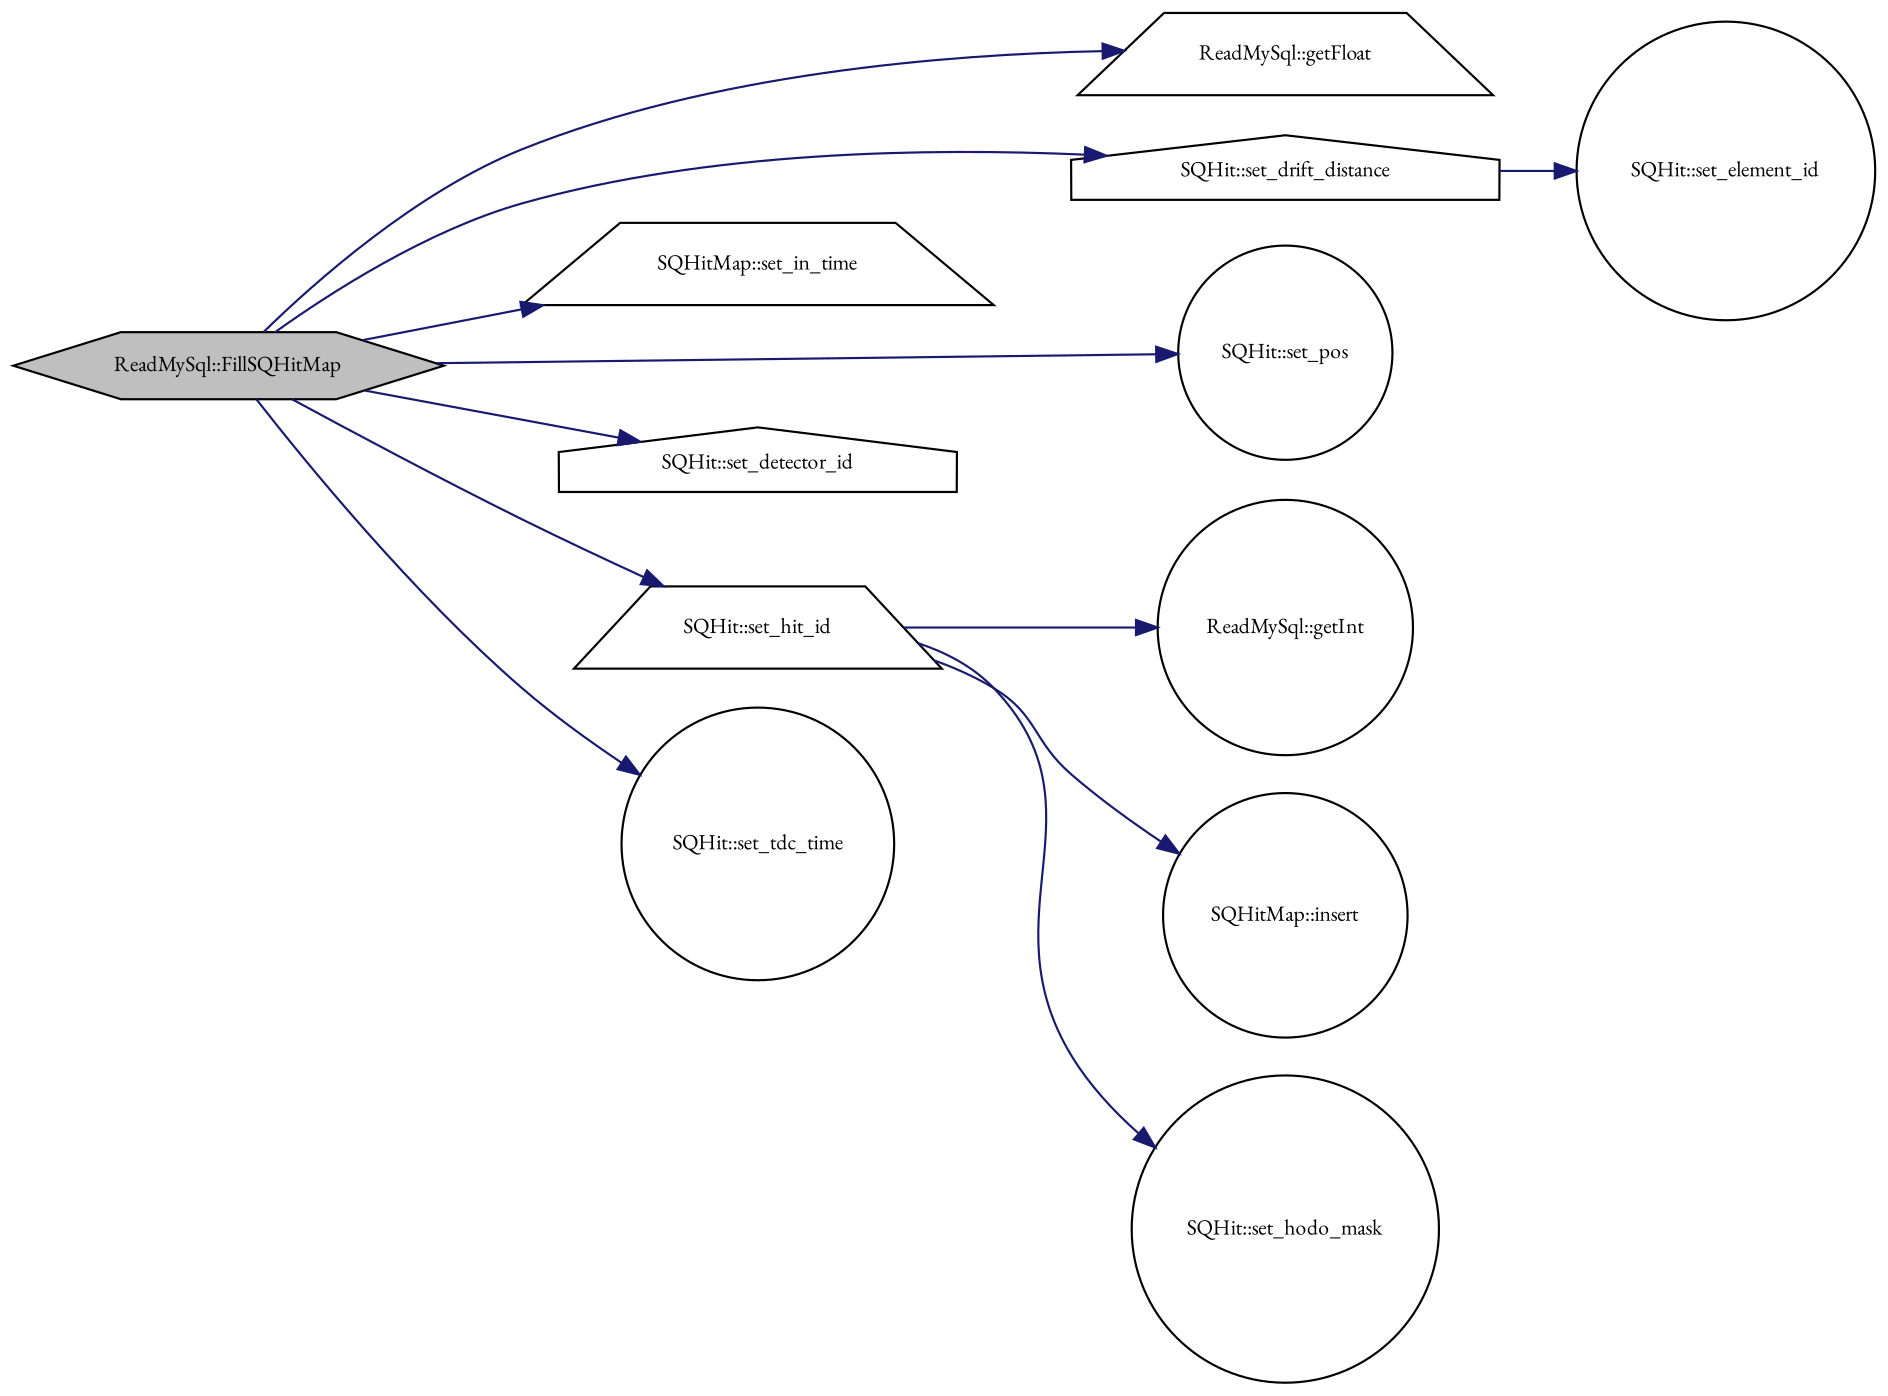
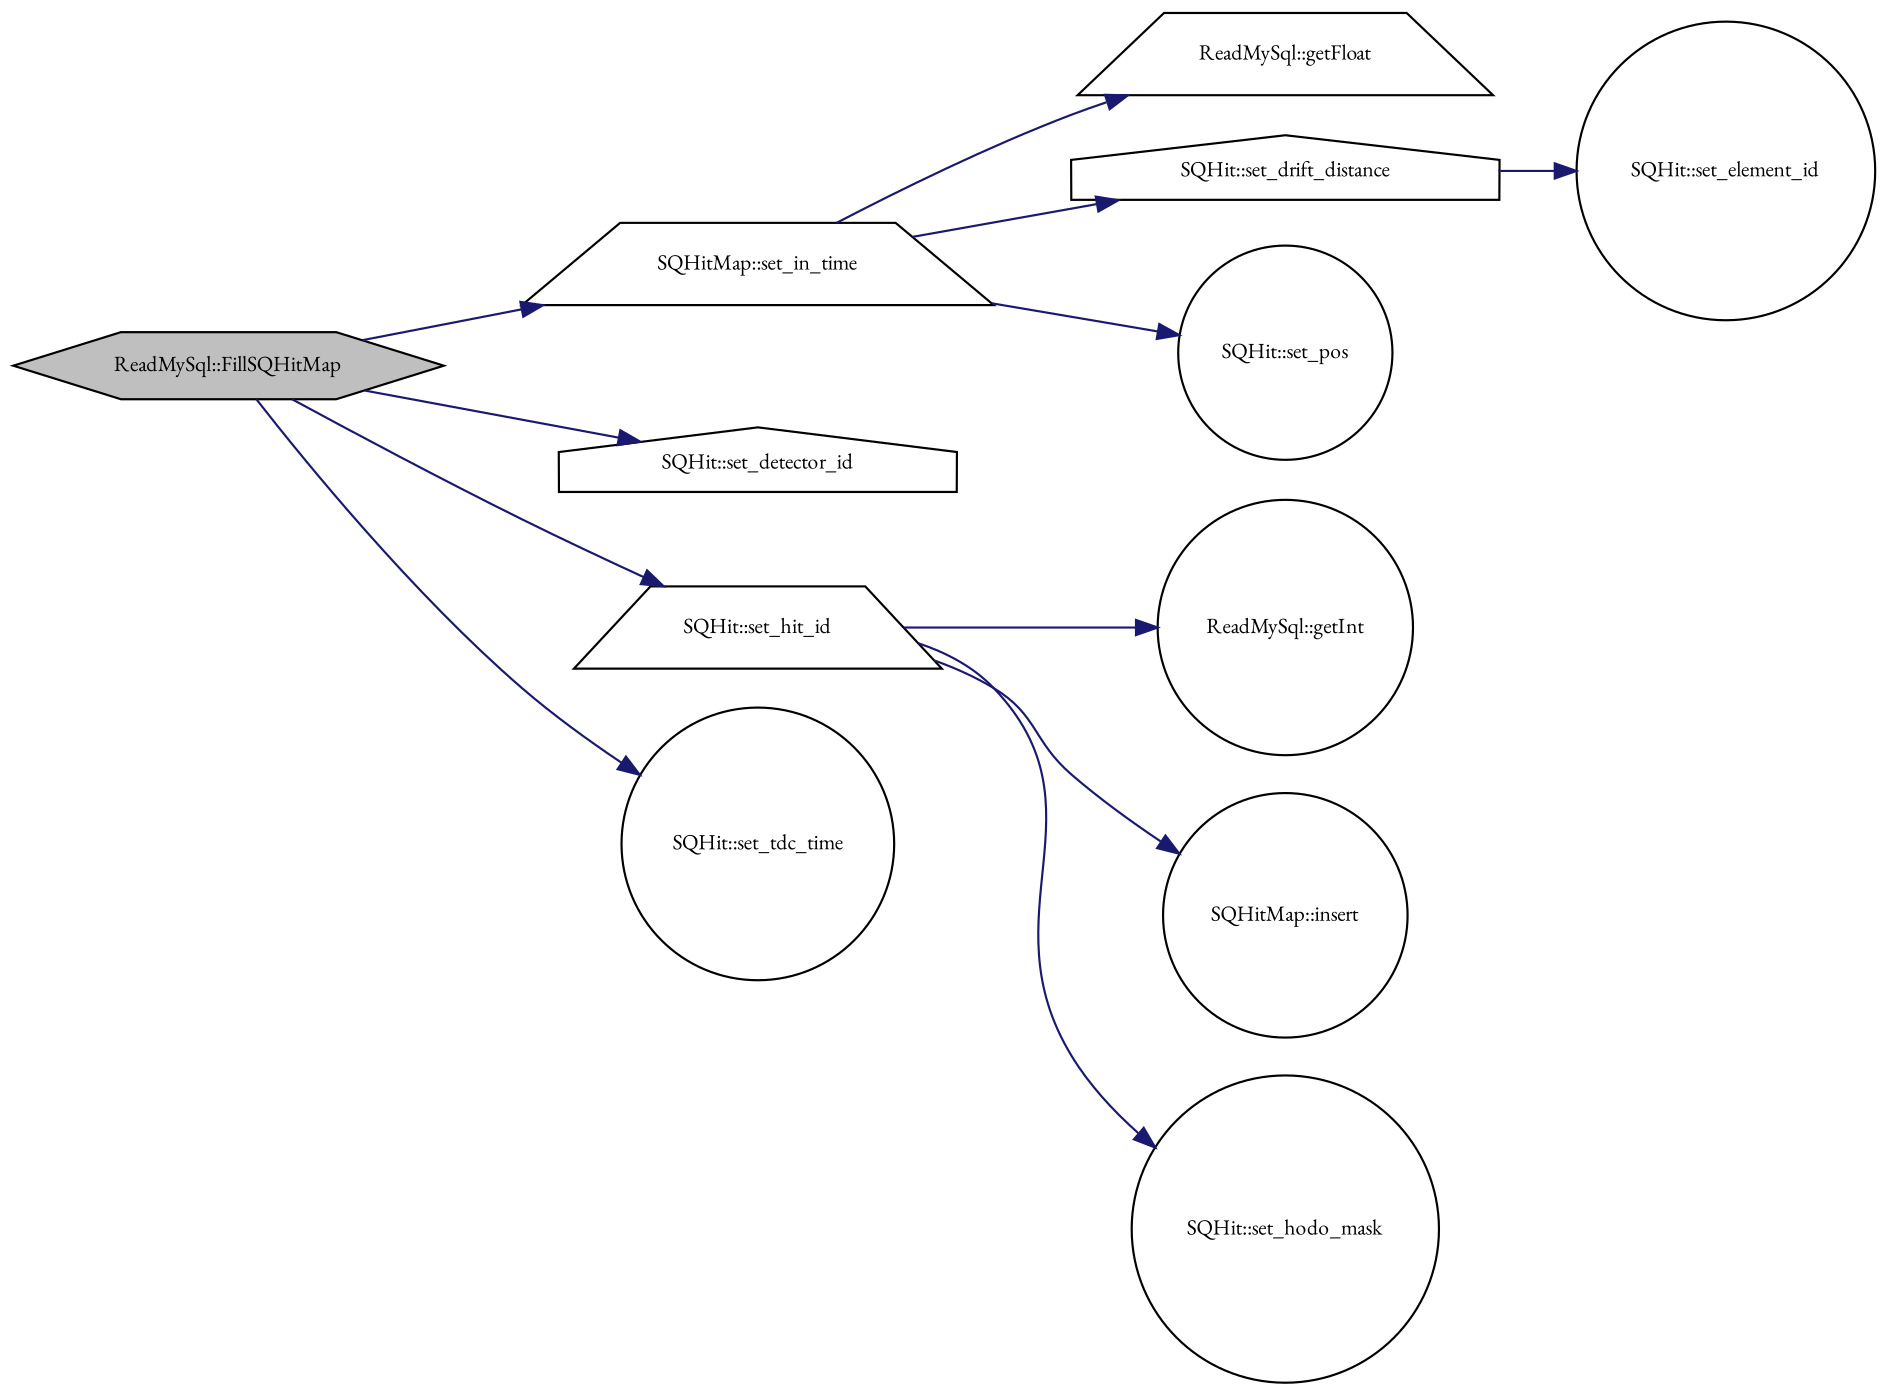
(652, 107) -> (969, 158)
(662, 173) -> (1005, 221)
(796, 359) -> (1075, 317)
